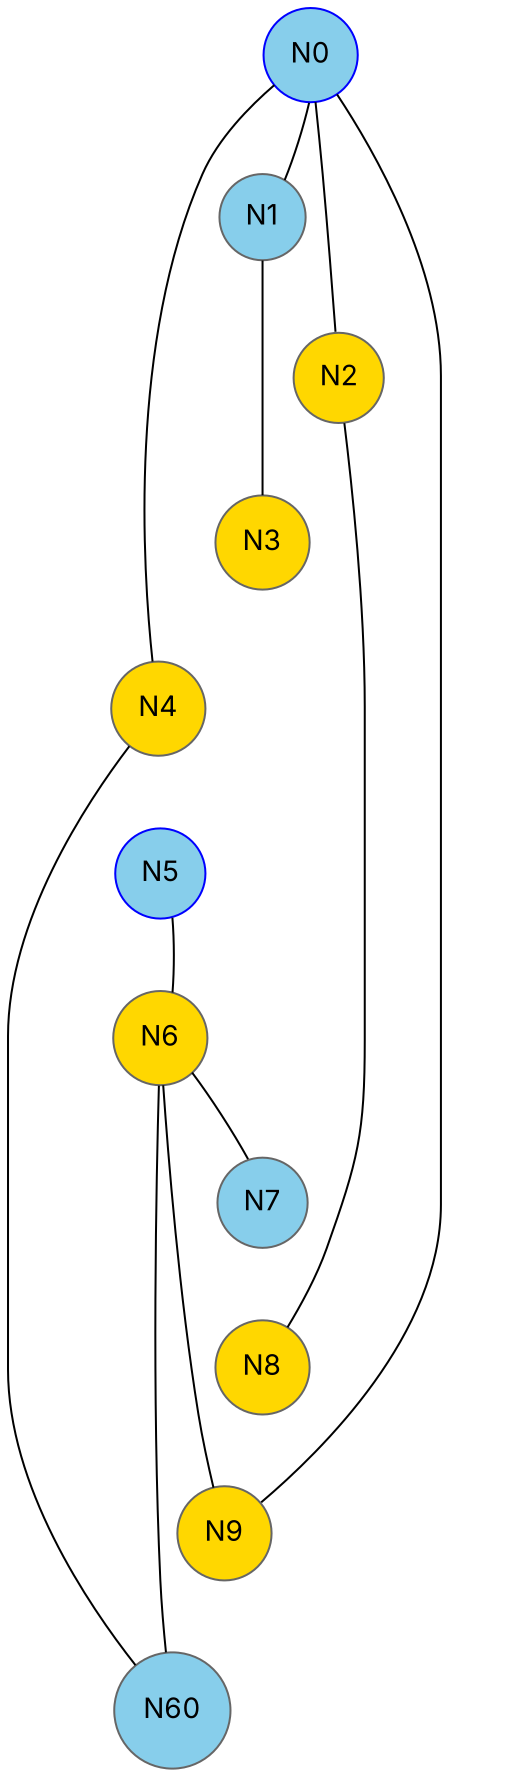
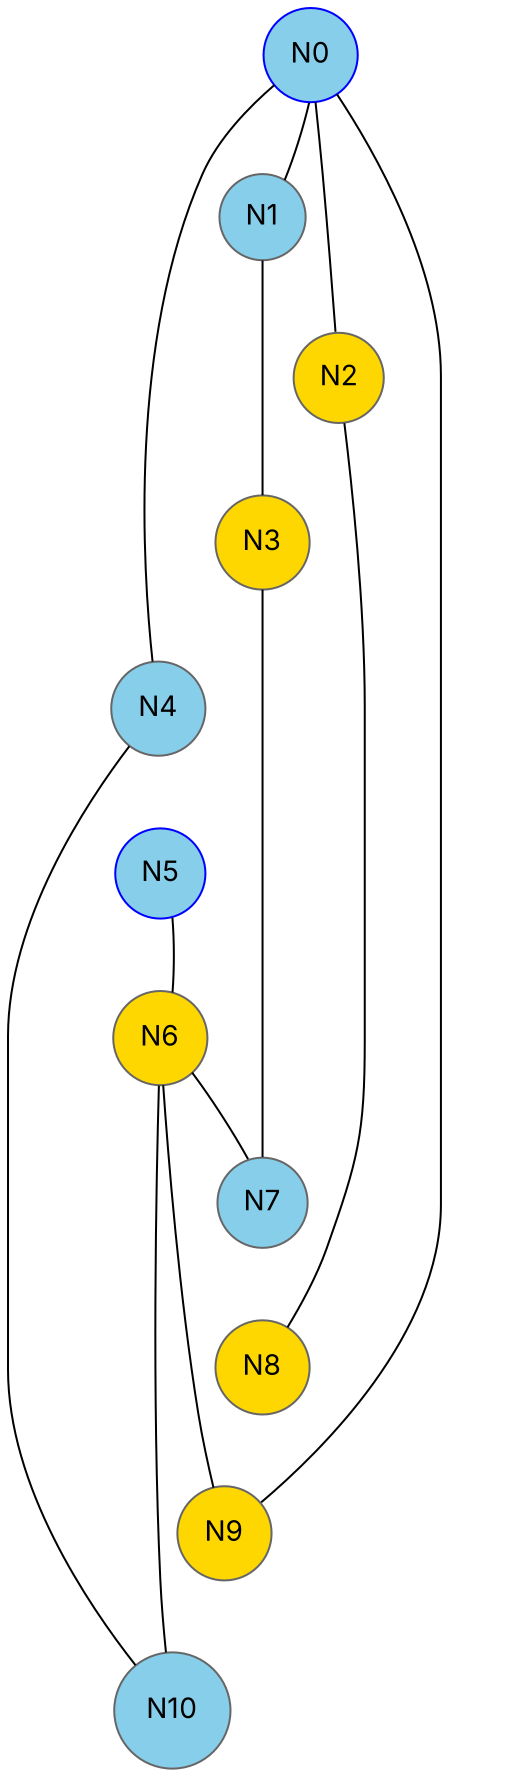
(158, 709) -> (158, 709)
none -> (263, 873)
(172, 1710) -> (172, 1710)
